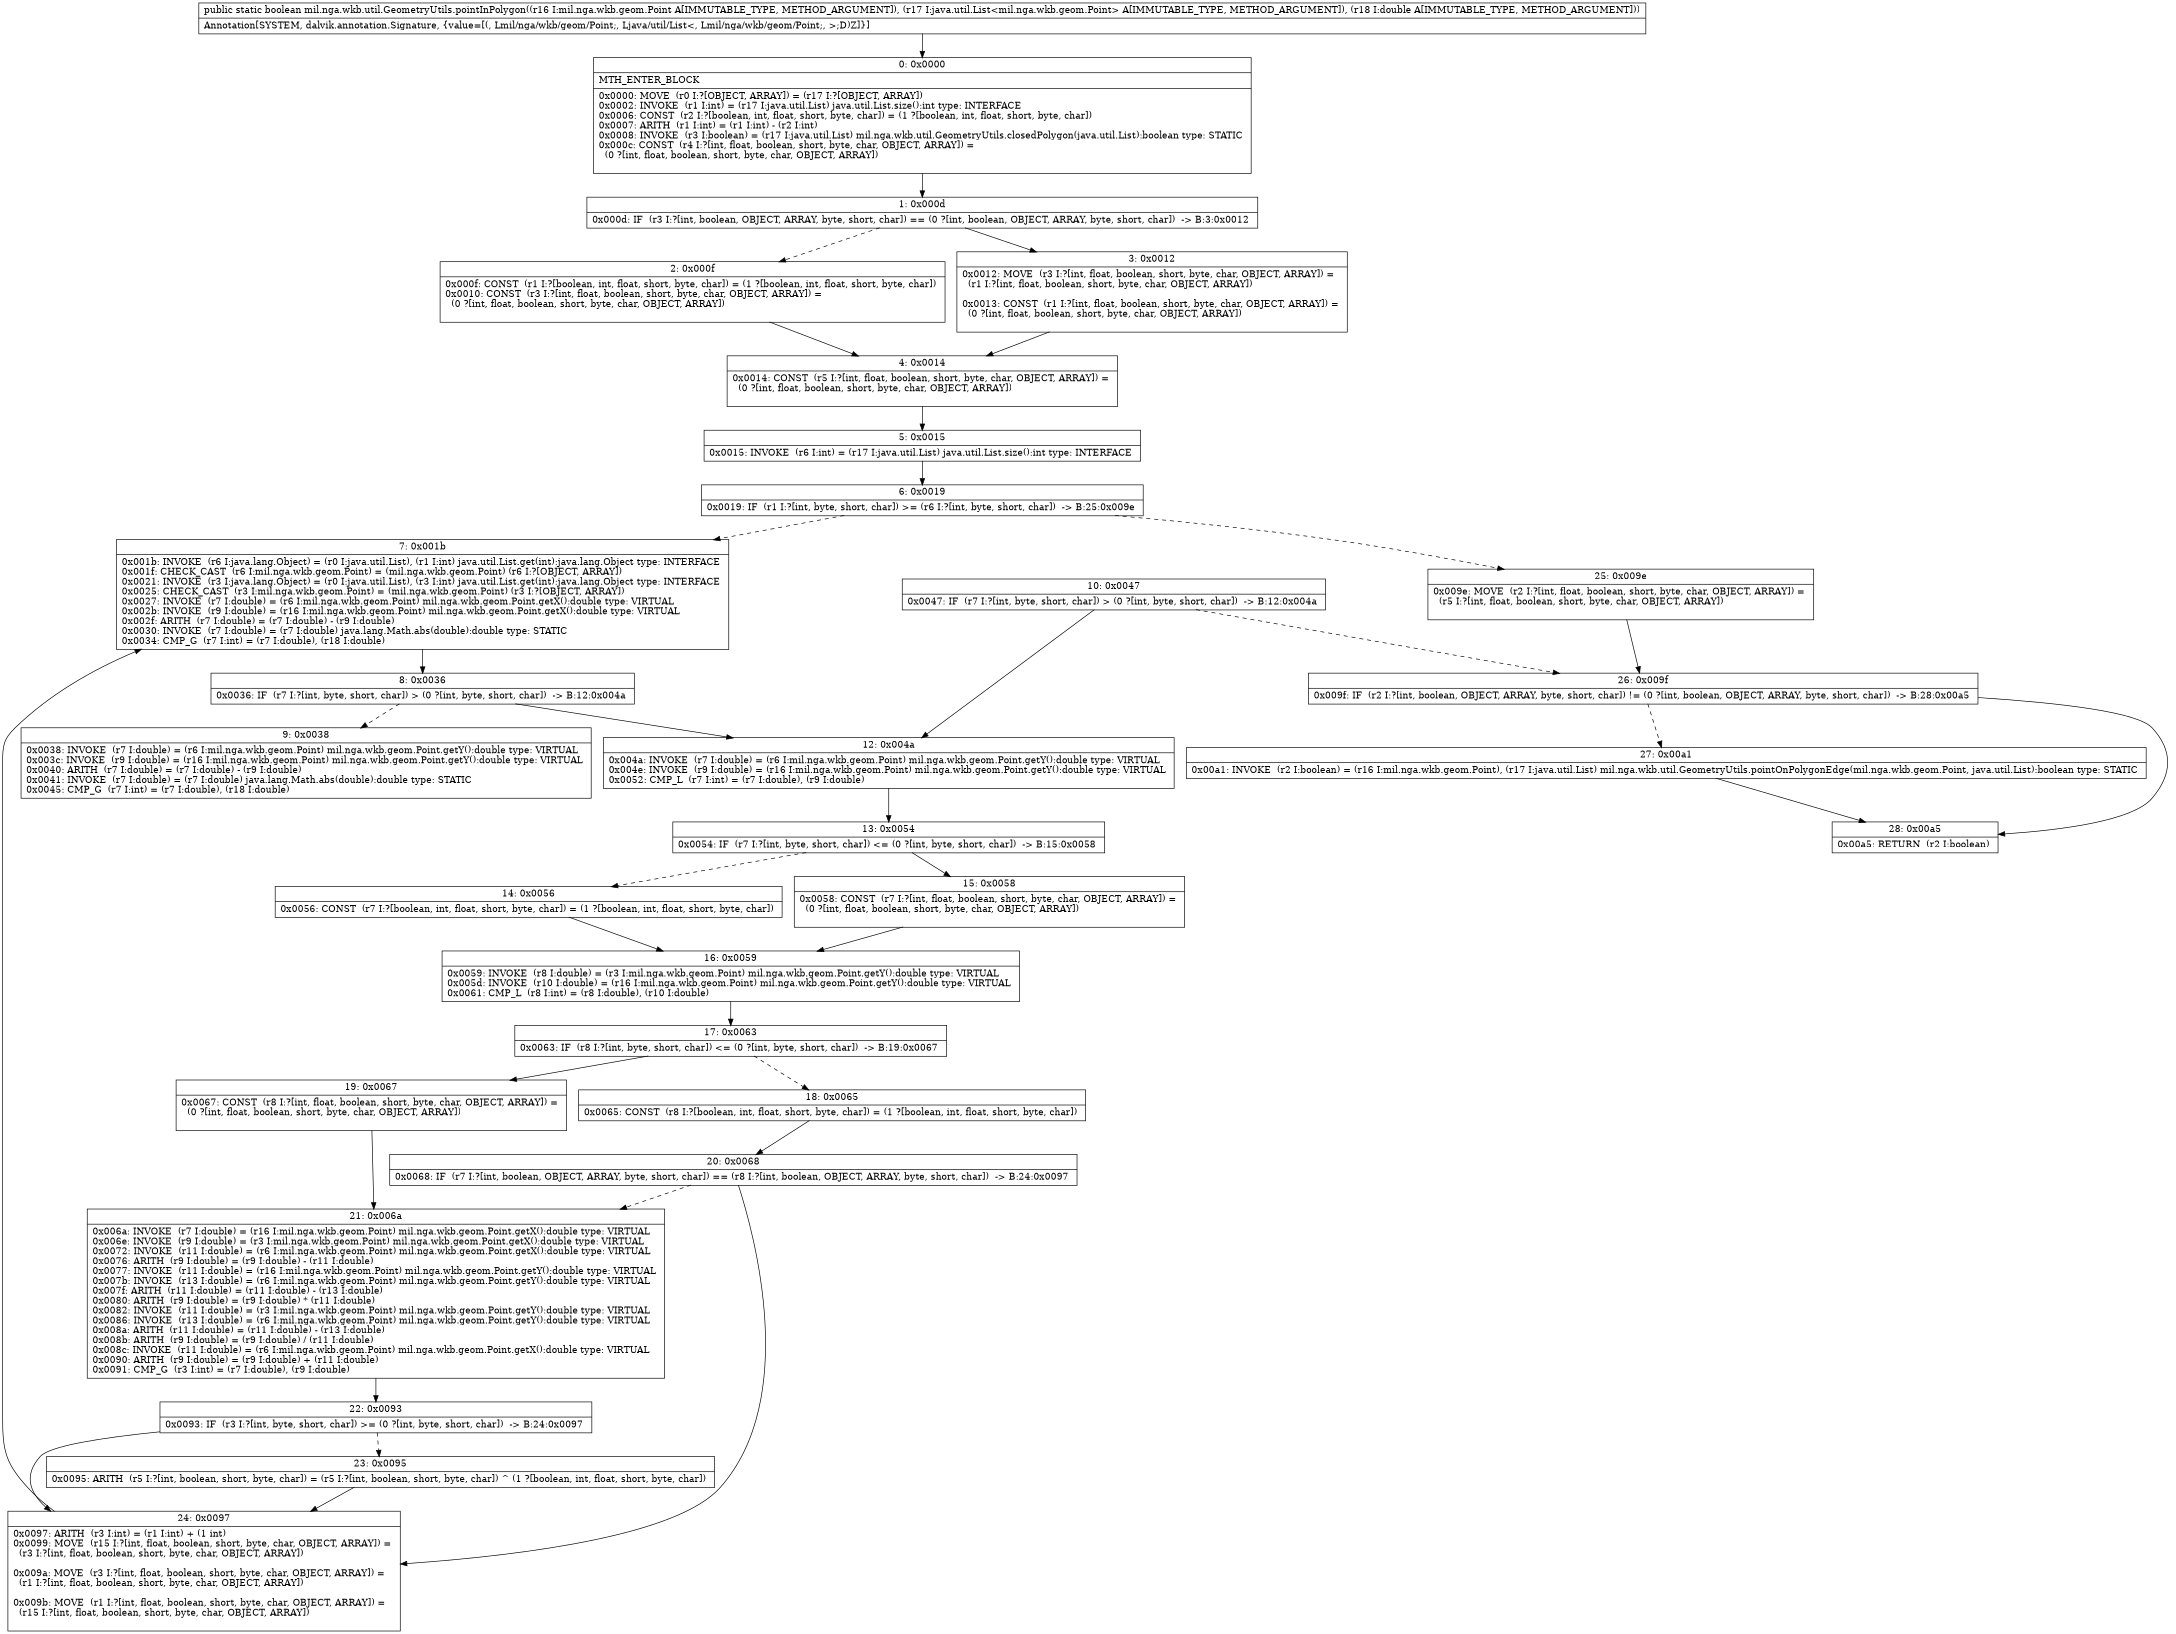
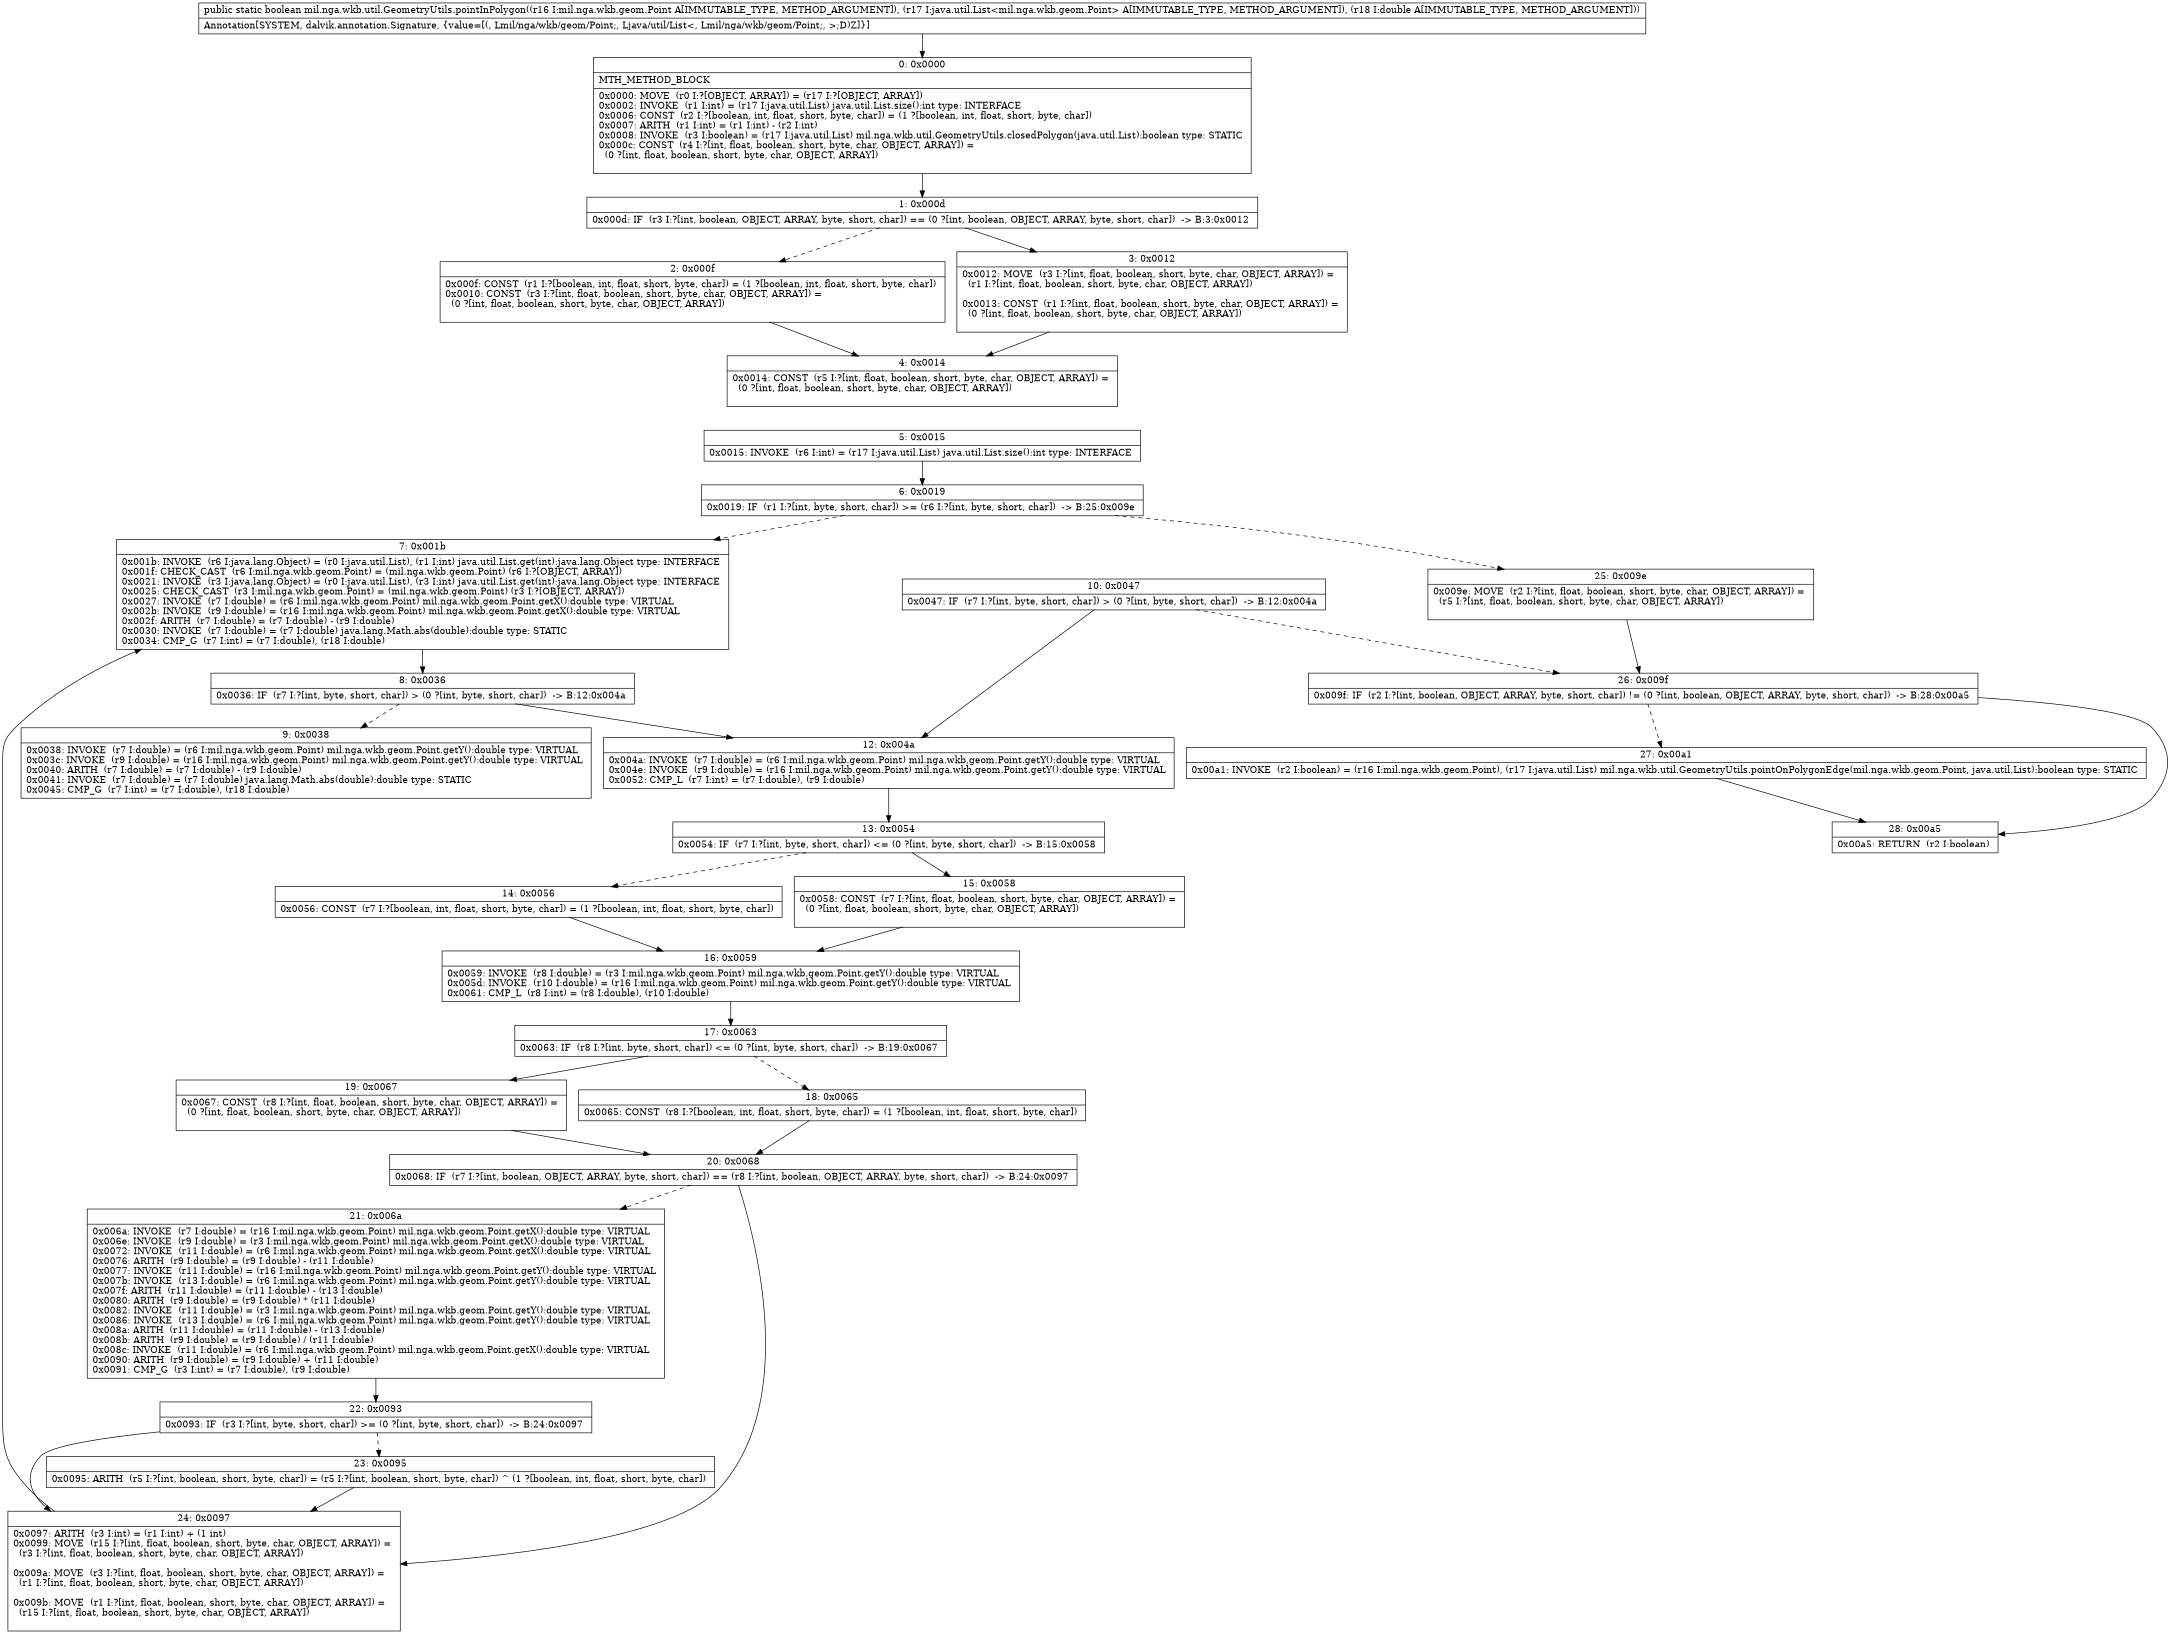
(649, 80) -> (654, 80)
(922, 415) -> none
(373, 1166) -> (577, 1142)
